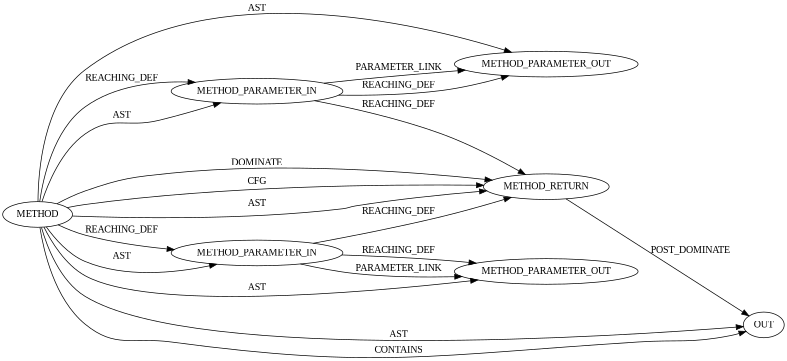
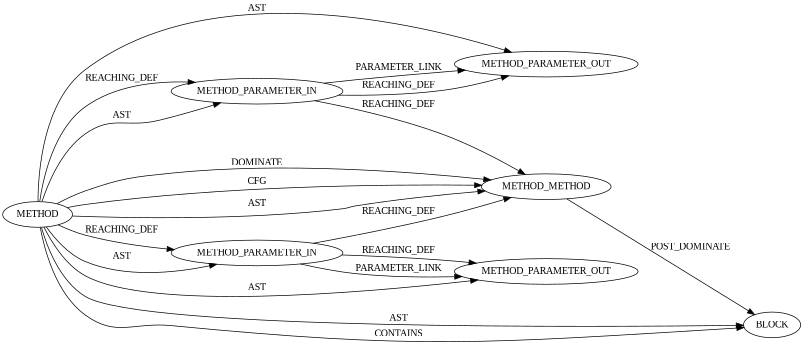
(546, 187) -> (546, 187)
(764, 325) -> (772, 325)
